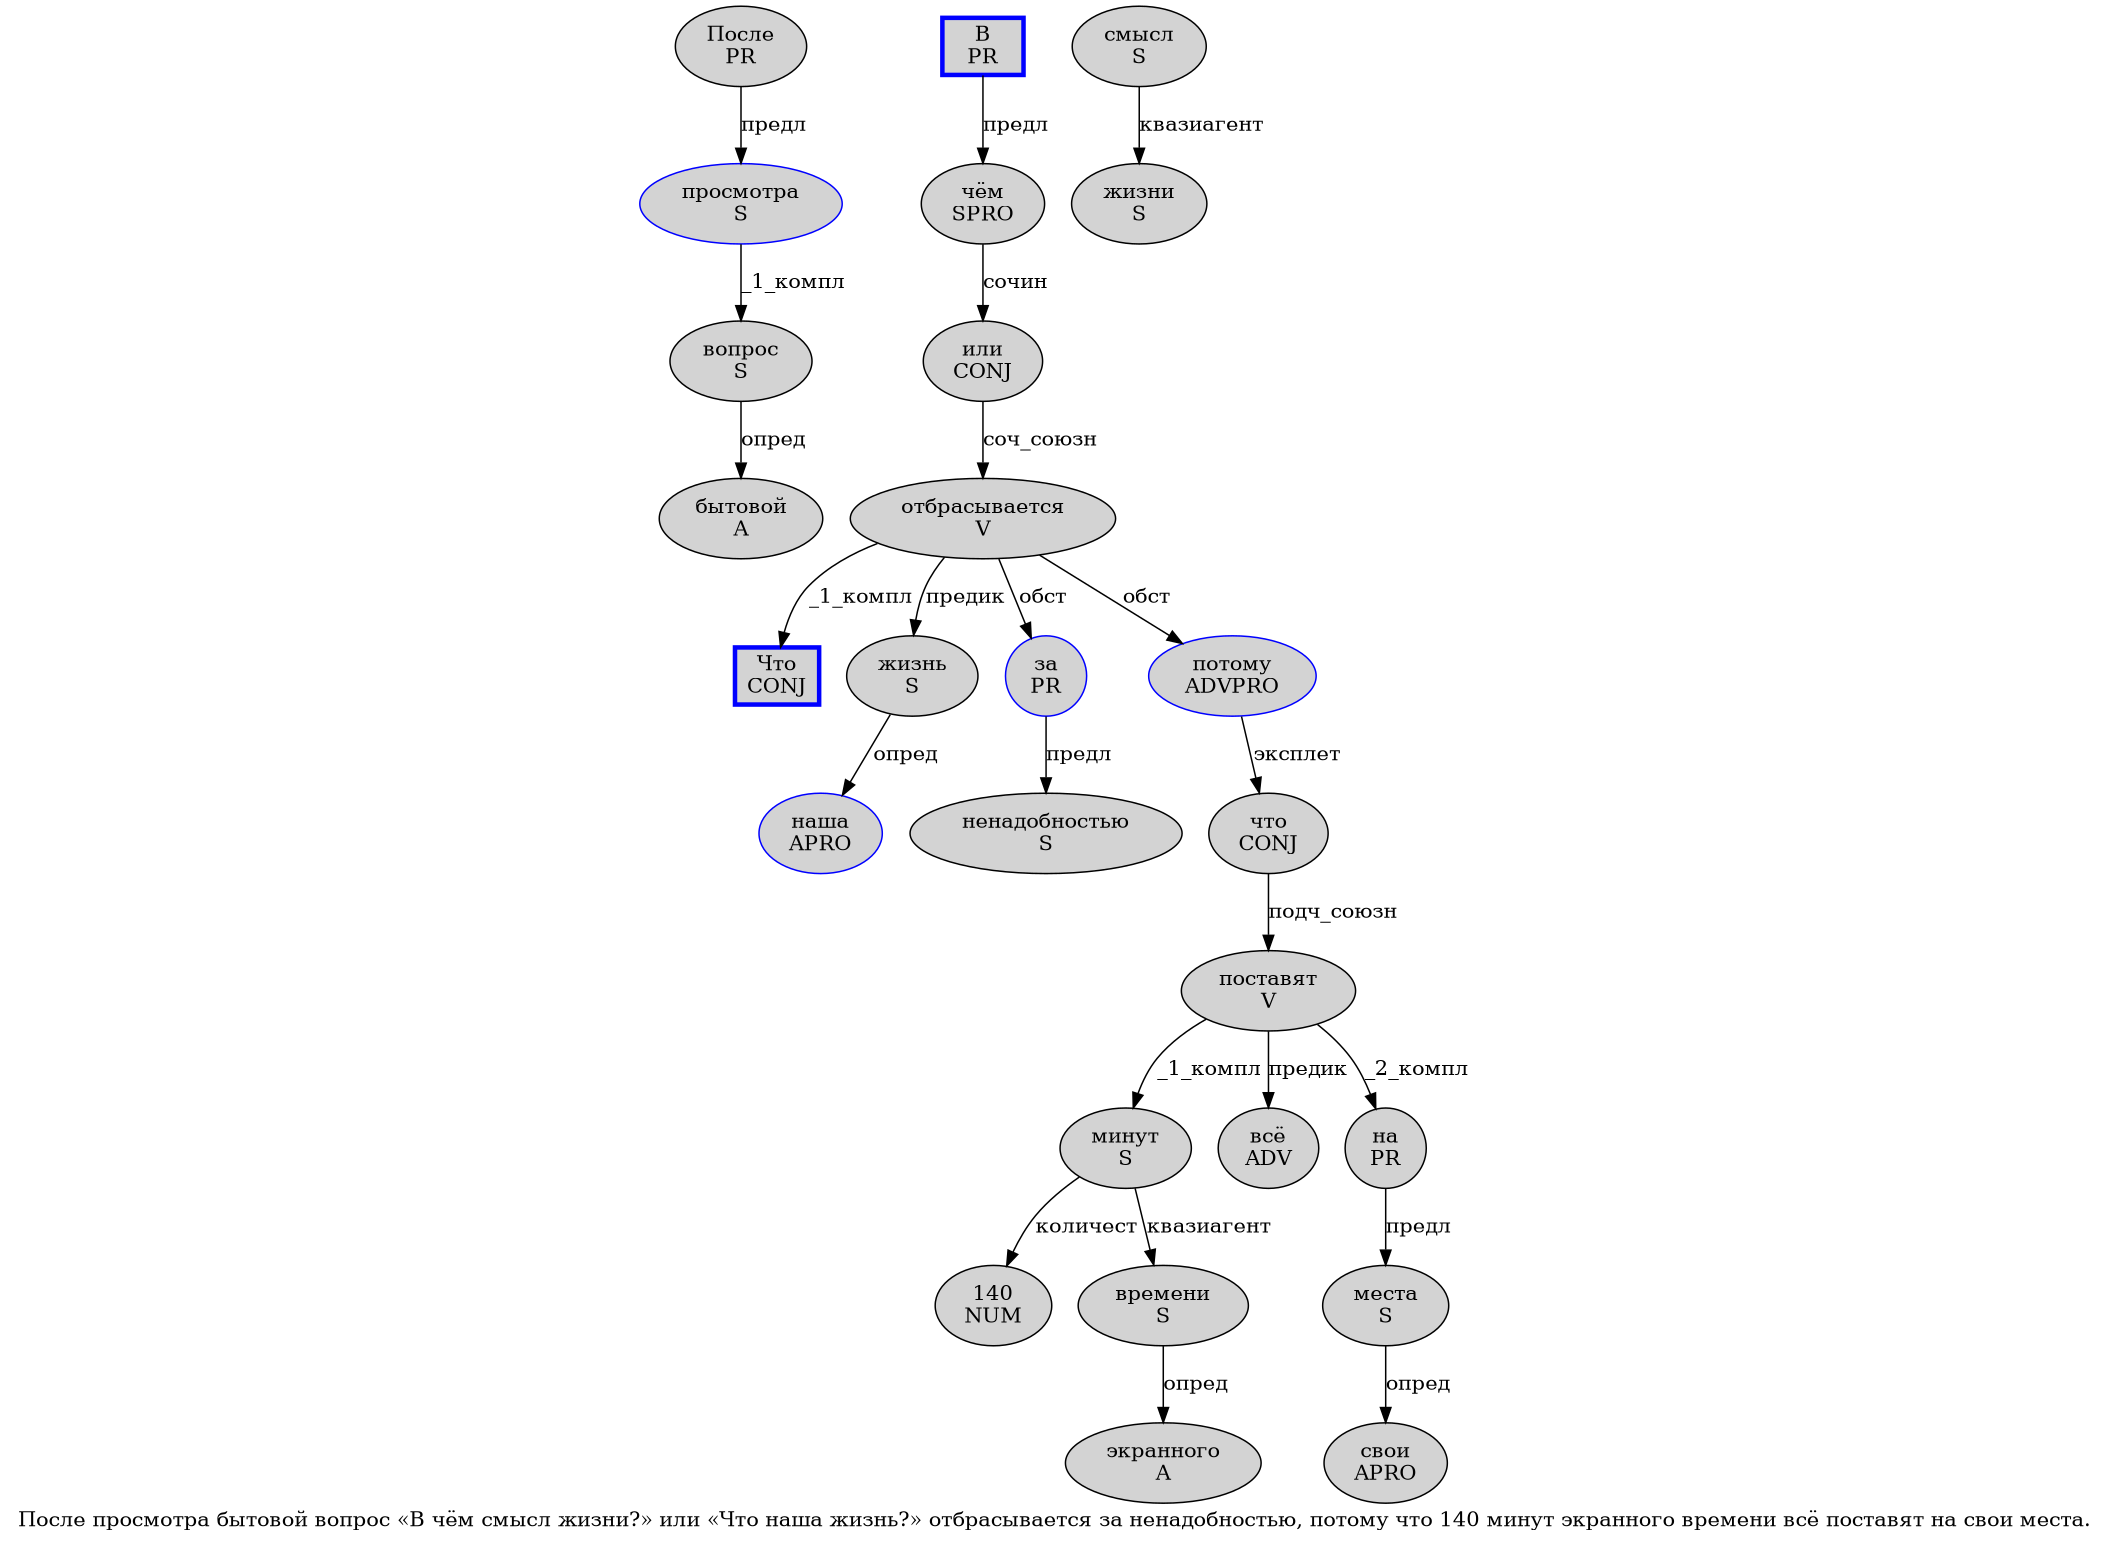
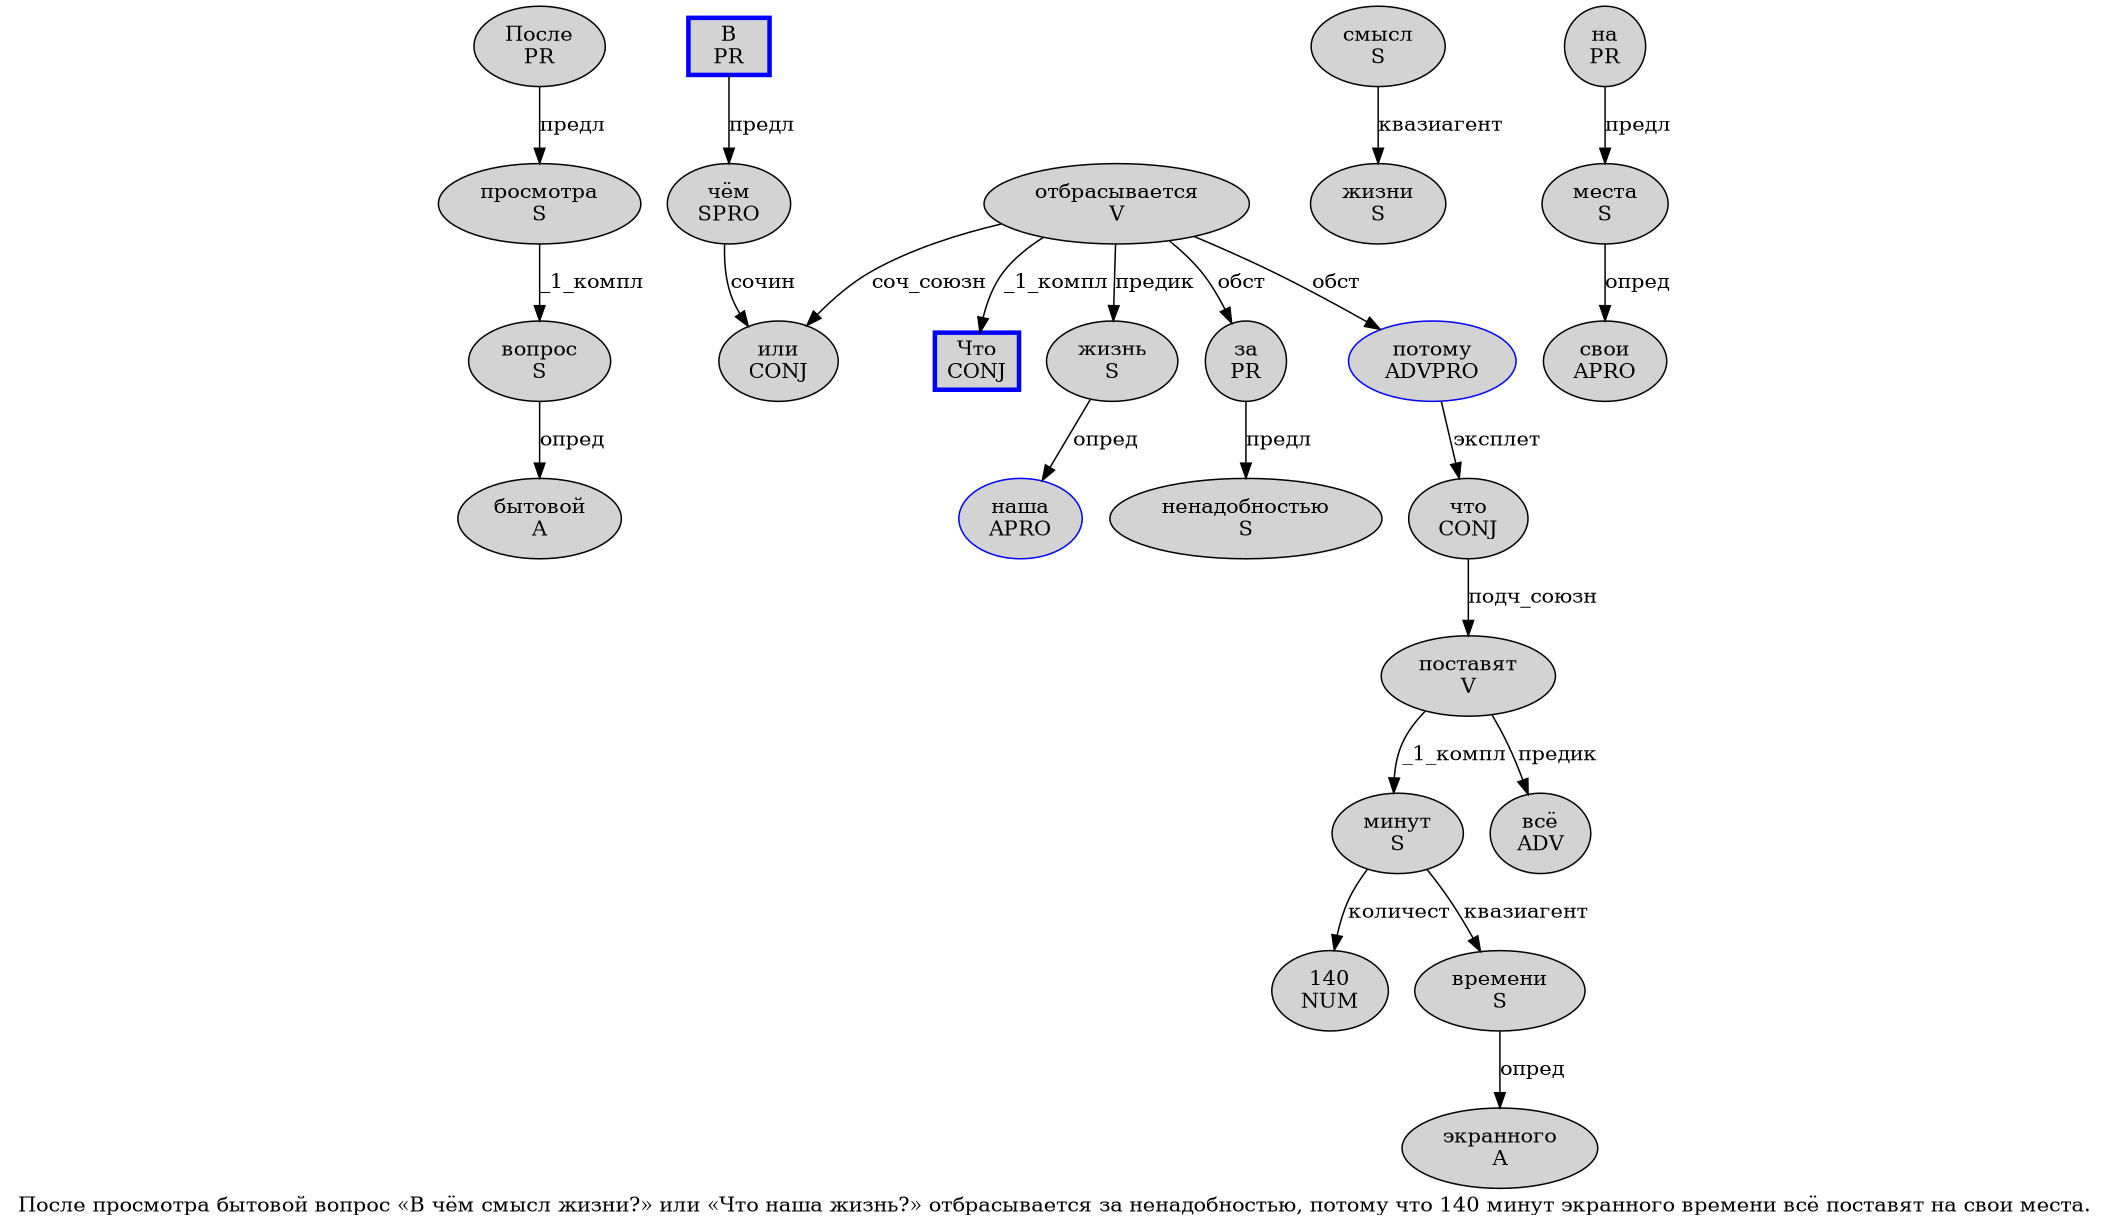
(741, 204) -> (540, 204)
(983, 432) -> (903, 256)
(1046, 676) -> (1246, 361)
(1349, 1056) -> none
